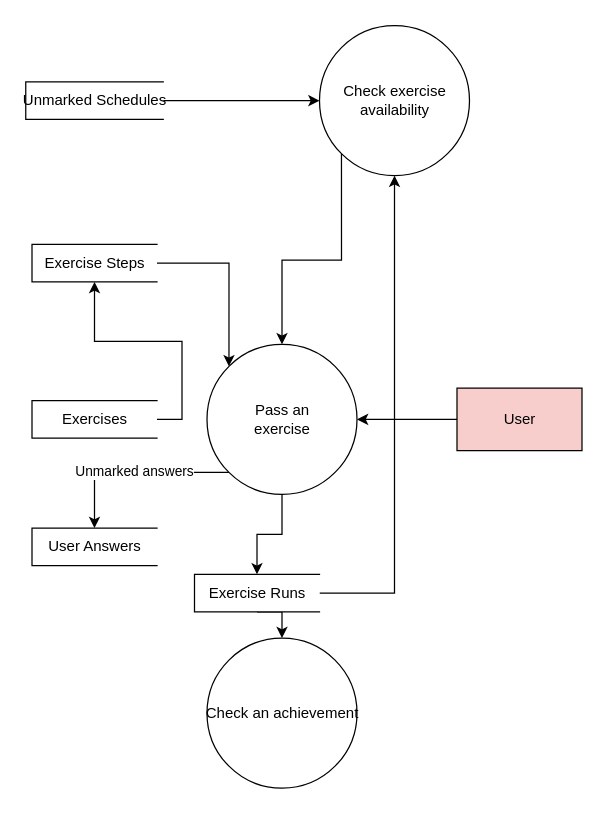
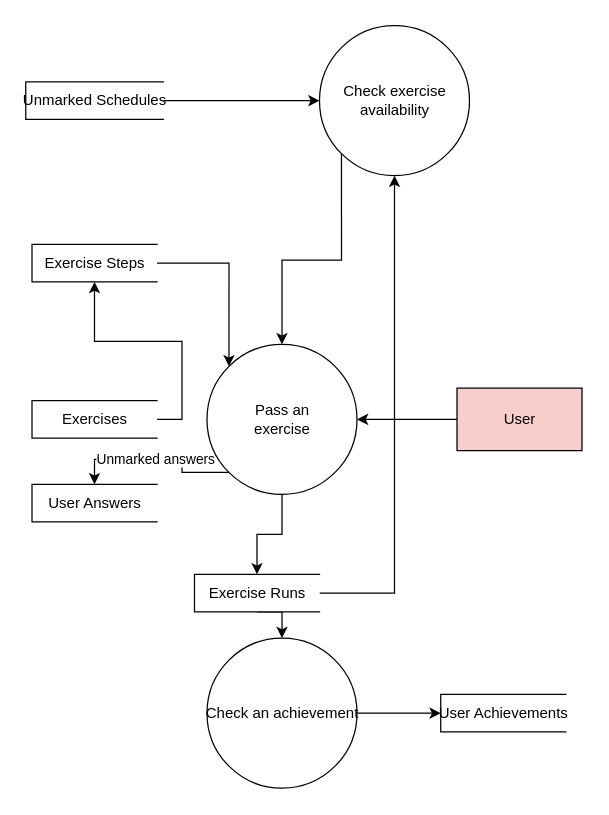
(94, 547) -> (94, 503)
none -> (394, 713)
none -> (503, 713)
